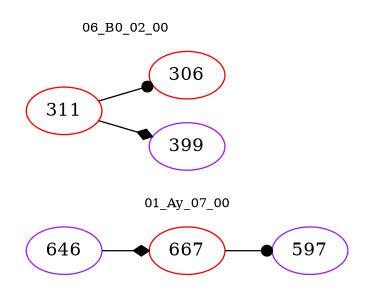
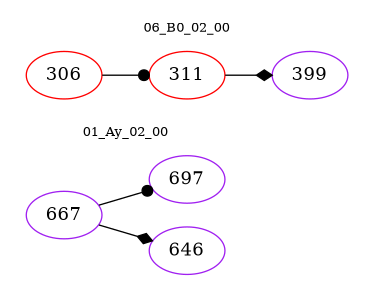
(120, 95) -> (120, 75)
(187, 204) -> (126, 133)
(118, 251) -> (118, 231)
(187, 251) -> (64, 215)
(310, 251) -> (187, 179)
